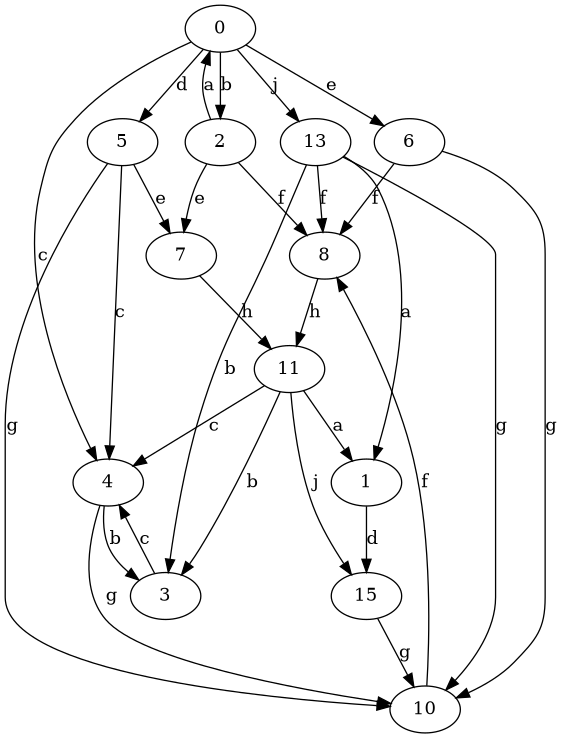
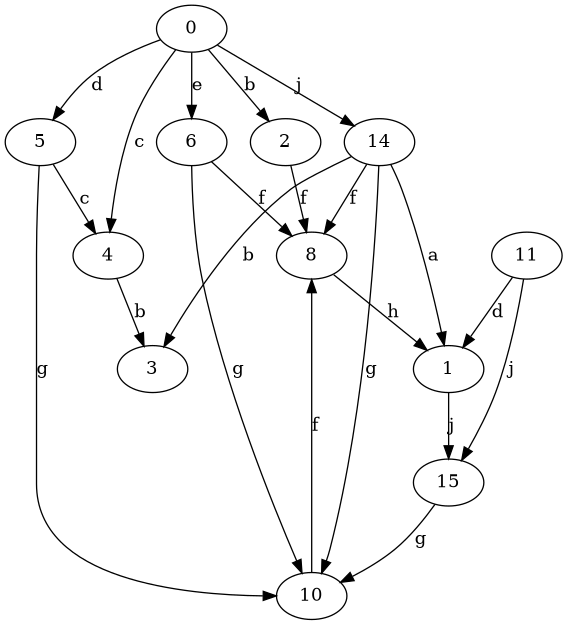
(203, 92) -> none
(316, 142) -> (380, 142)
(181, 256) -> none
(309, 306) -> (377, 310)
(207, 421) -> none
(338, 426) -> (498, 312)
(238, 480) -> none
(373, 539) -> (452, 426)
(140, 545) -> none
(180, 658) -> none
